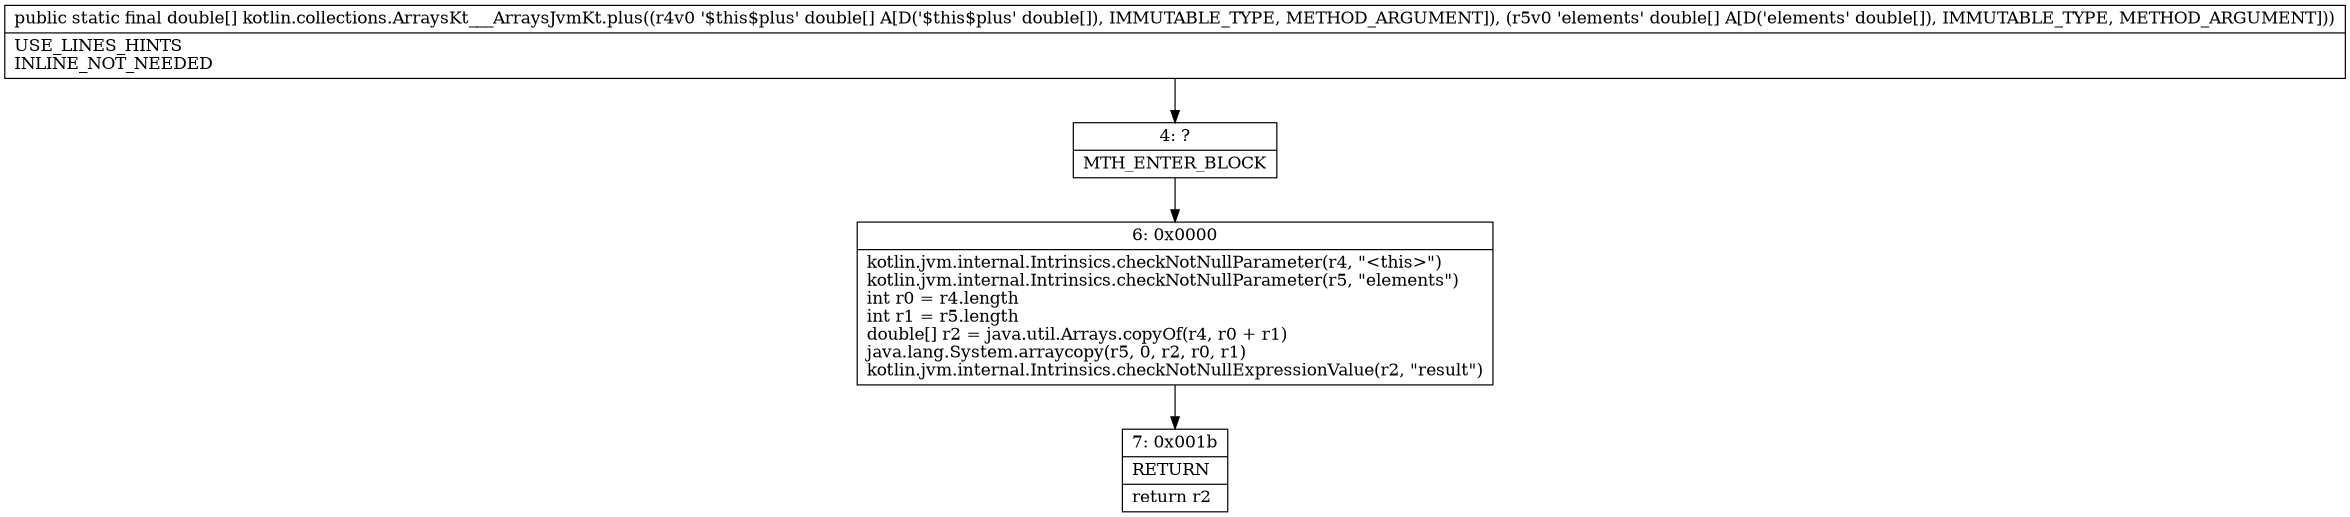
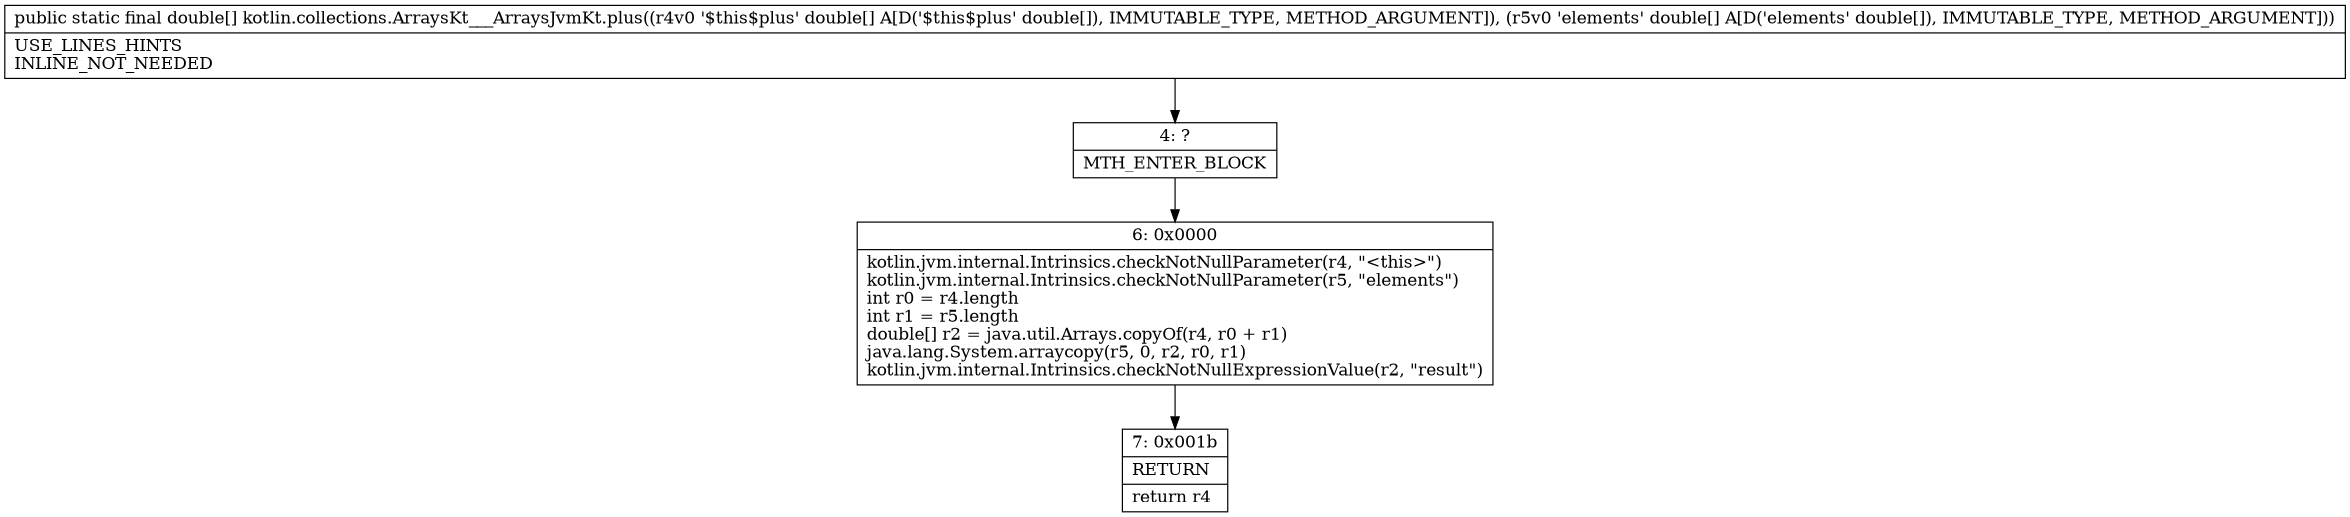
(1172, 497) -> (1172, 497)
